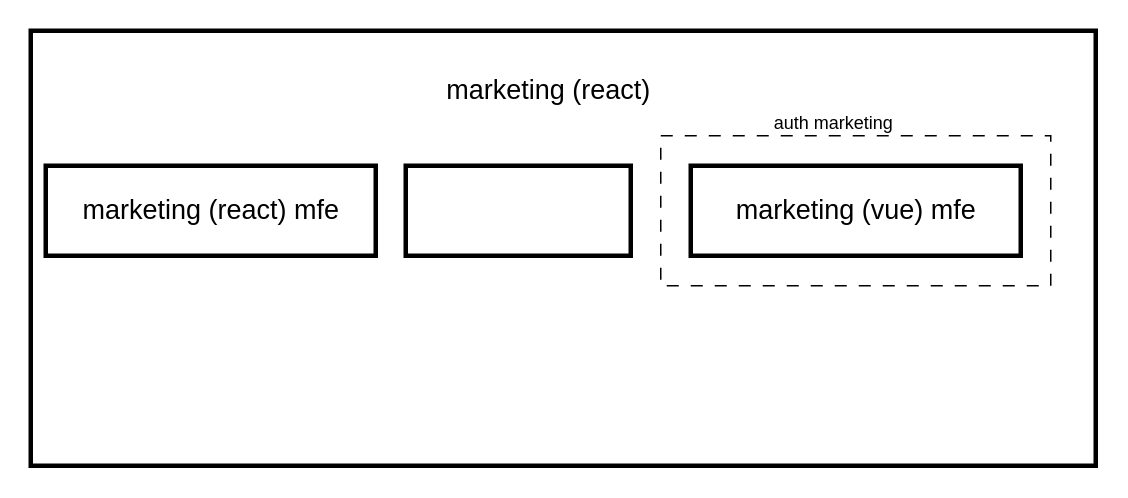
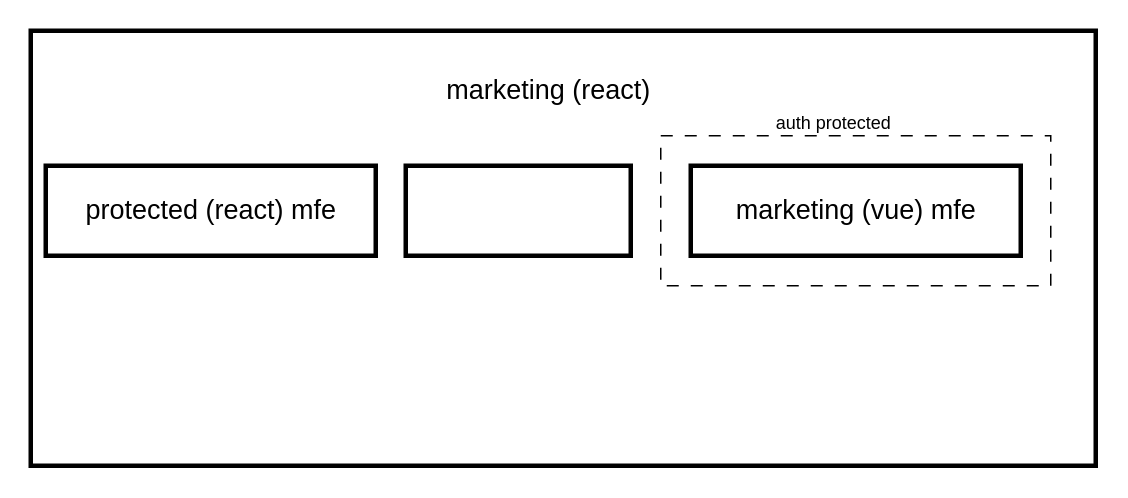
(834, 121) -> (834, 121)
(212, 211) -> (212, 211)
